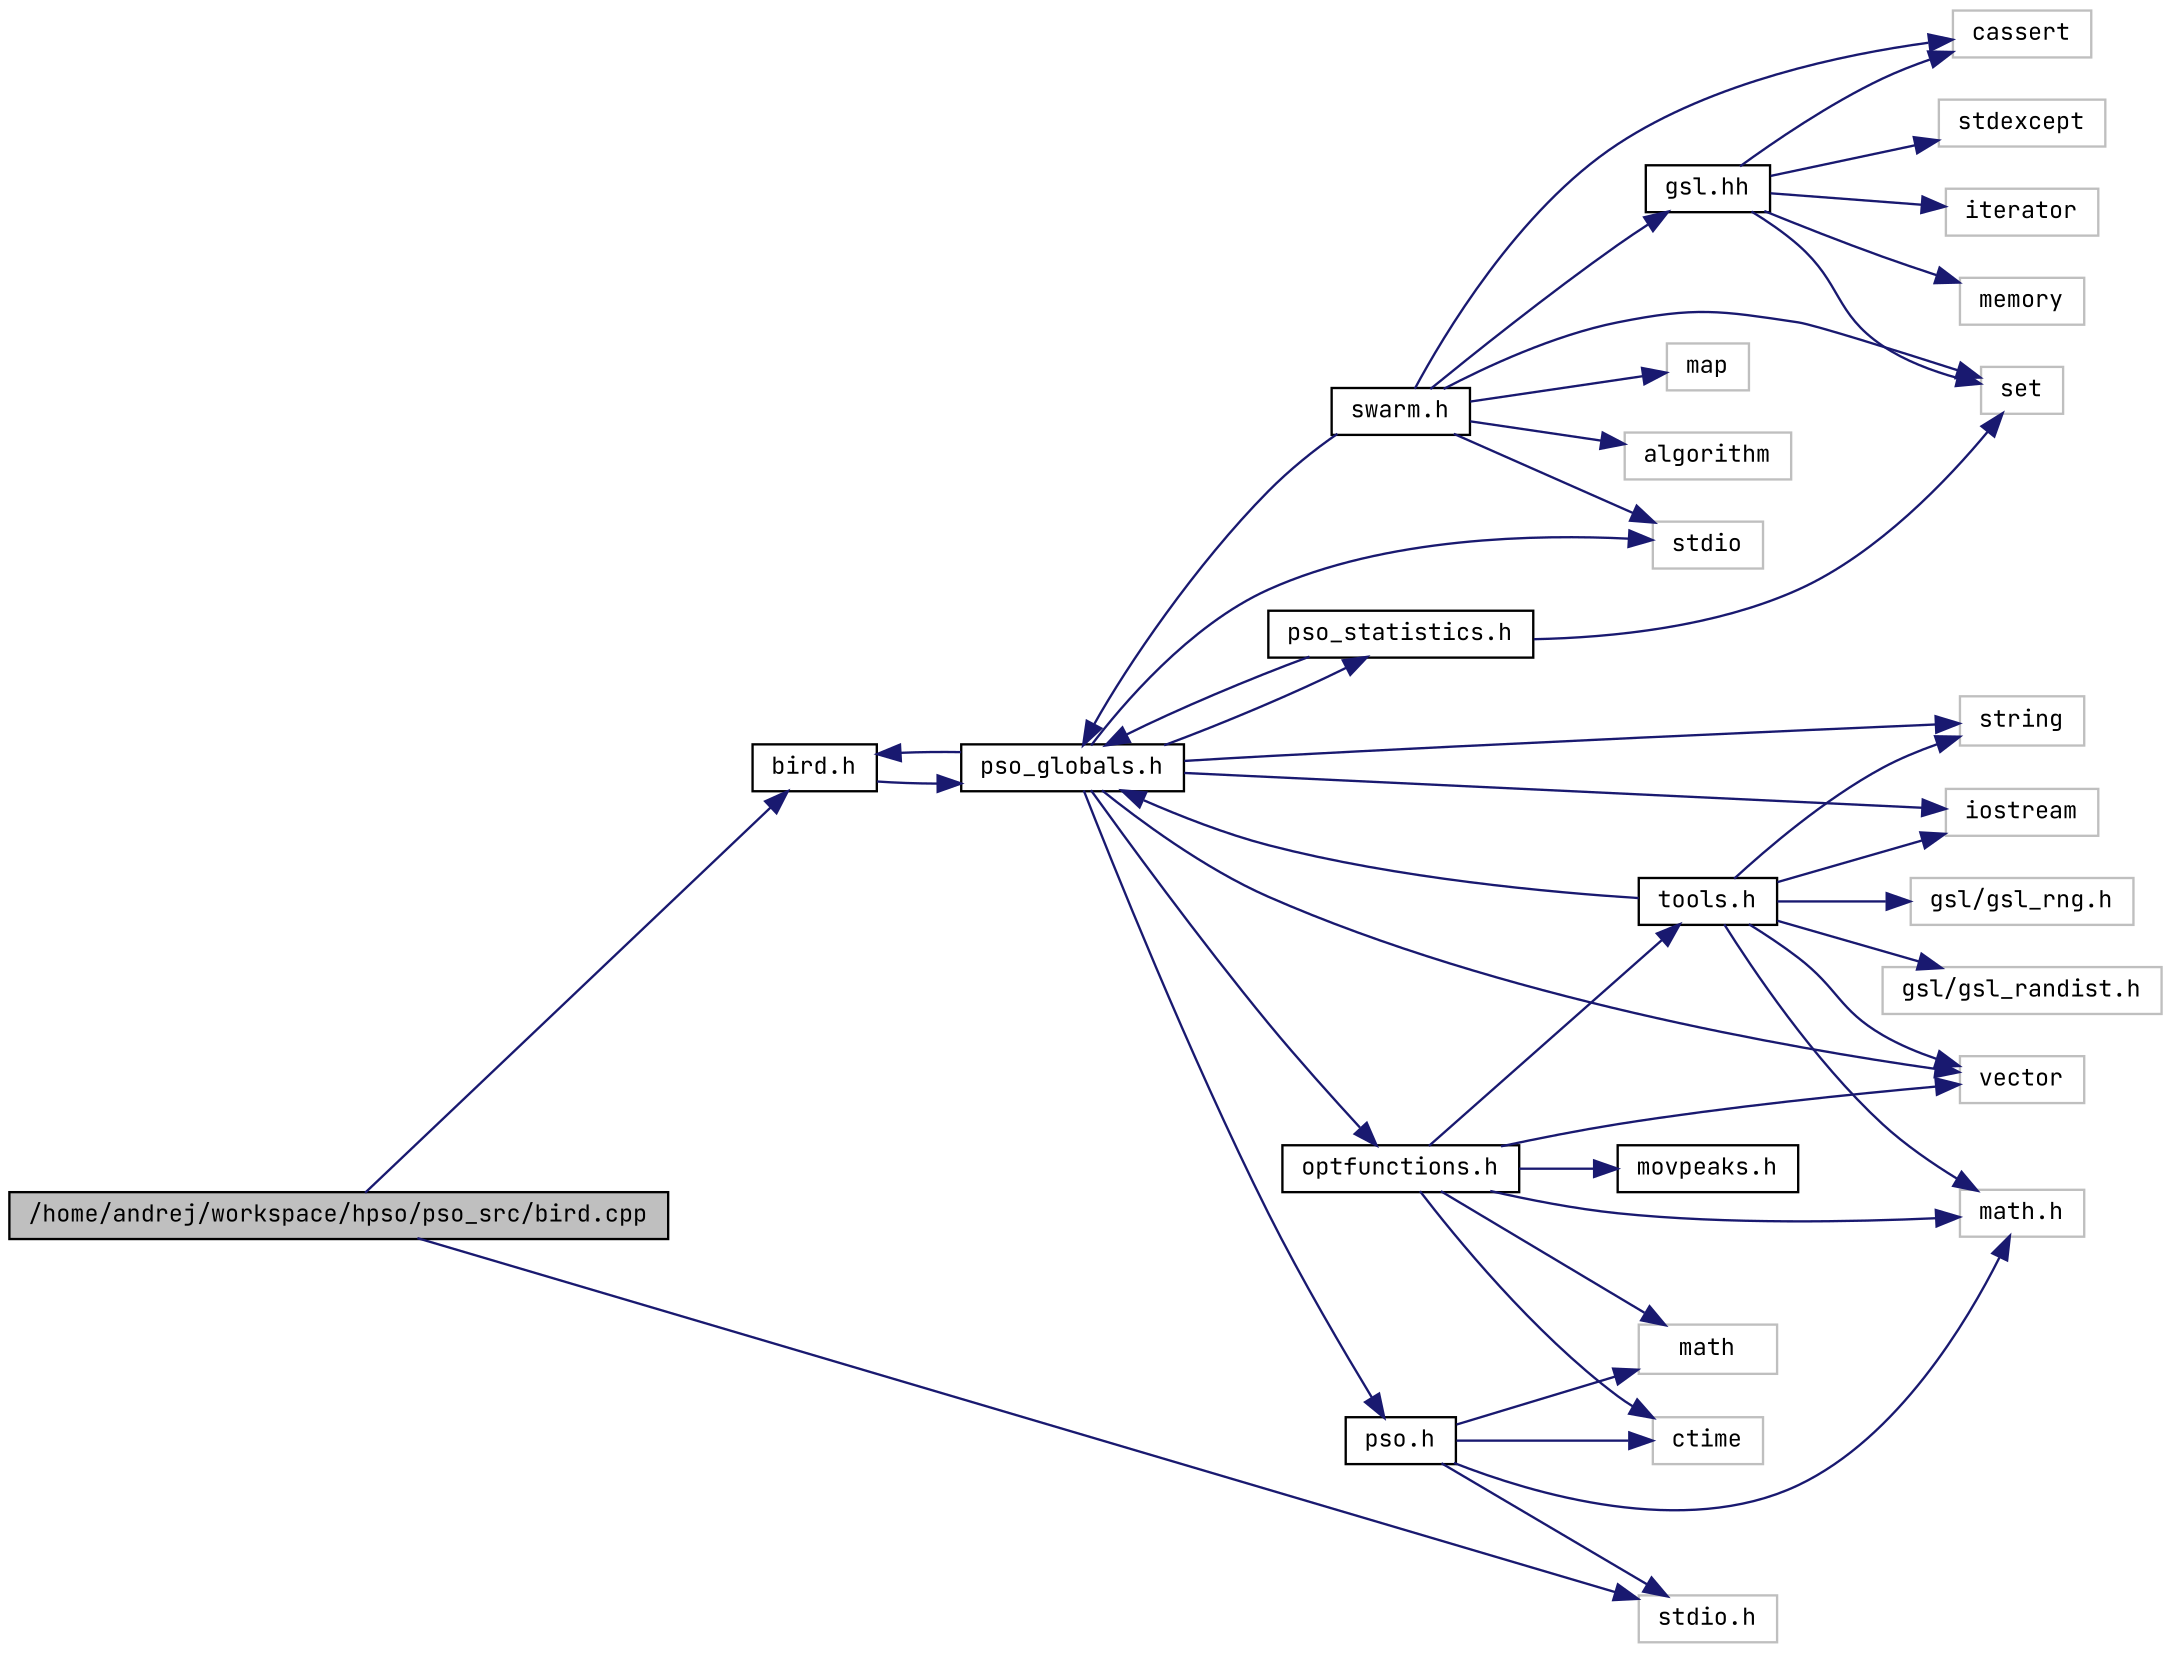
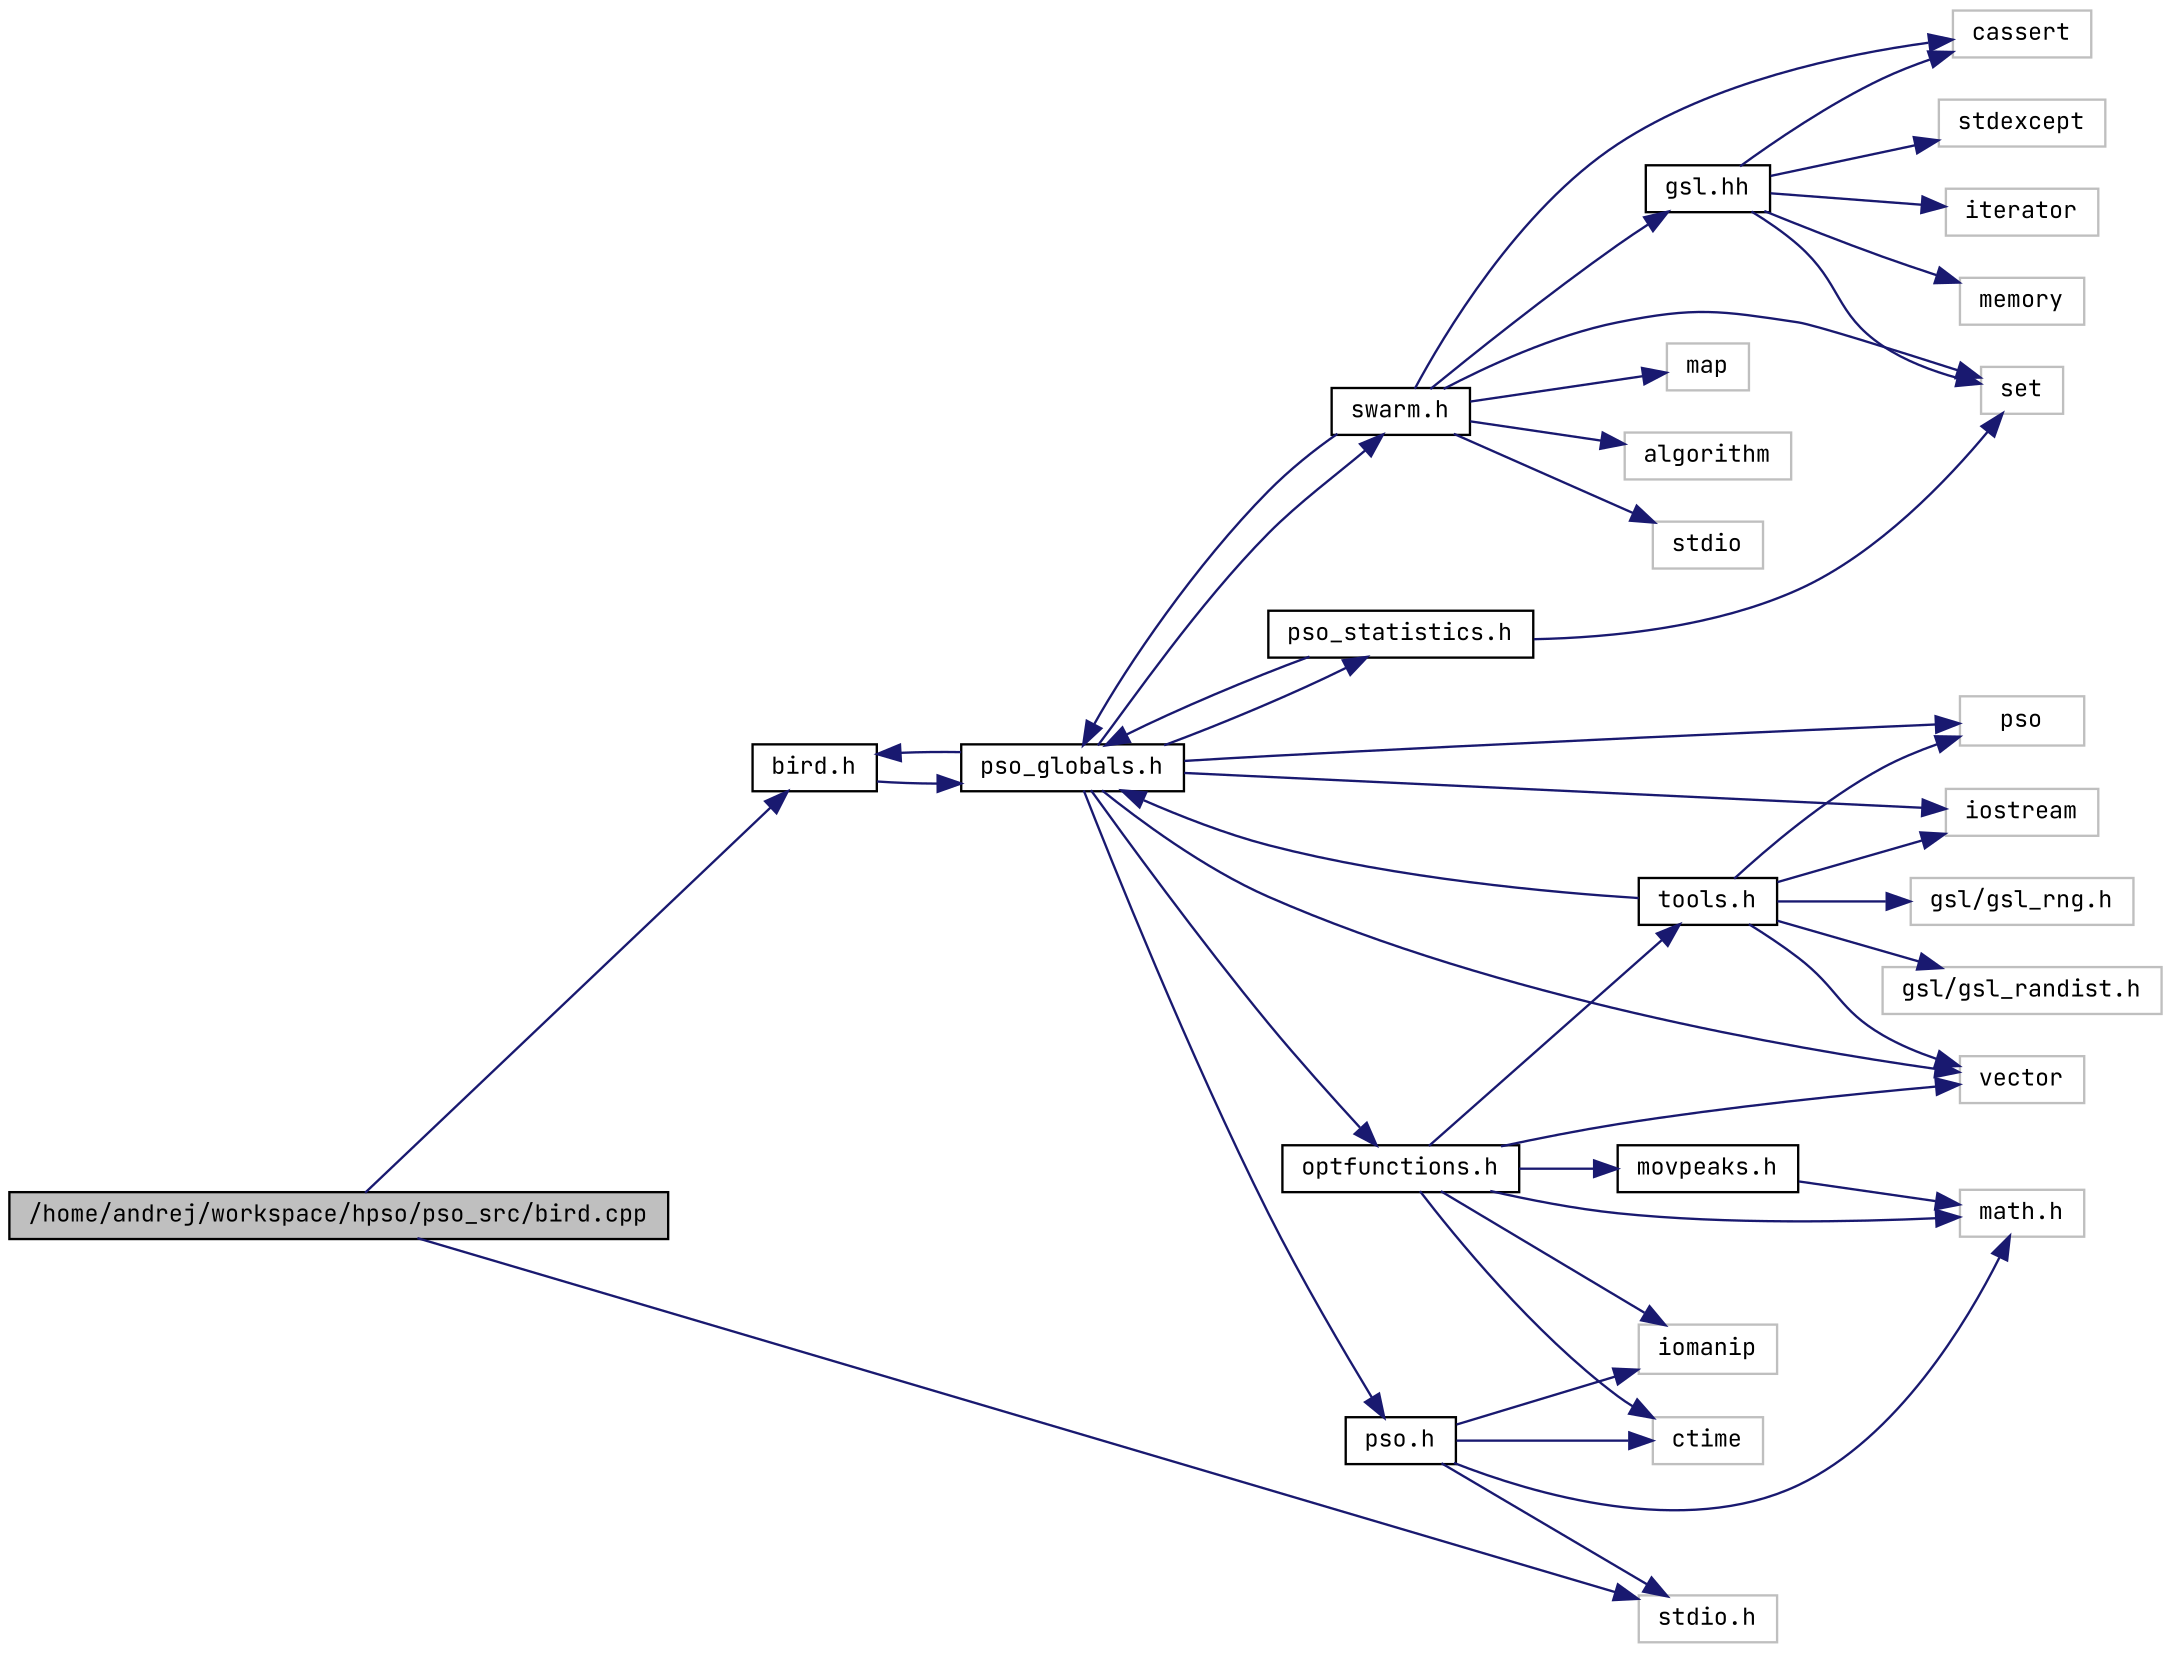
(1329, 568) -> (1220, 587)
(2022, 721) -> (2022, 721)
(1832, 1072) -> (1867, 1191)
(1708, 1349) -> (1708, 1349)
